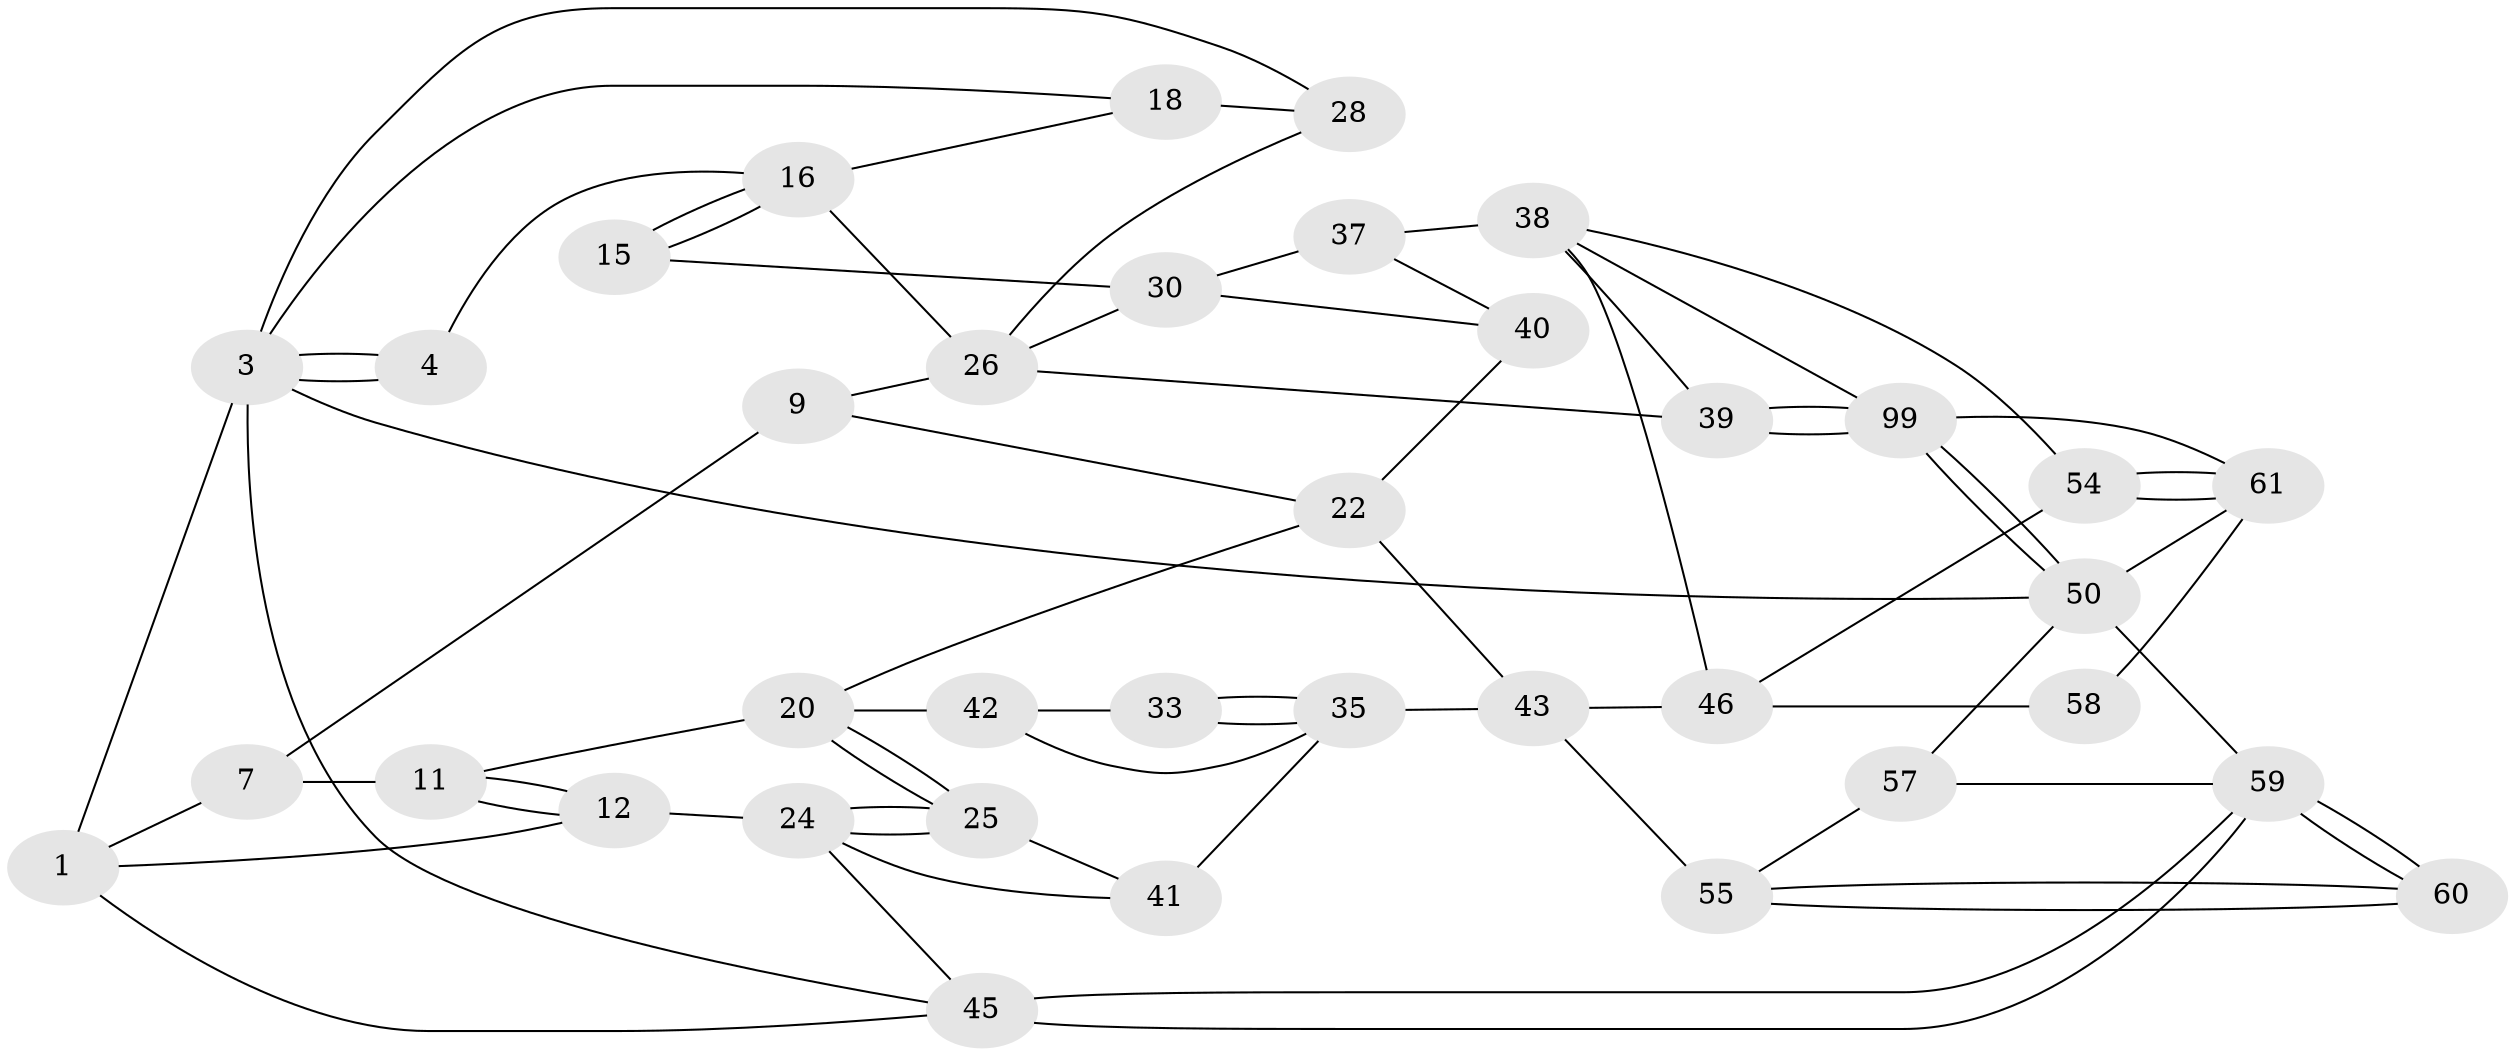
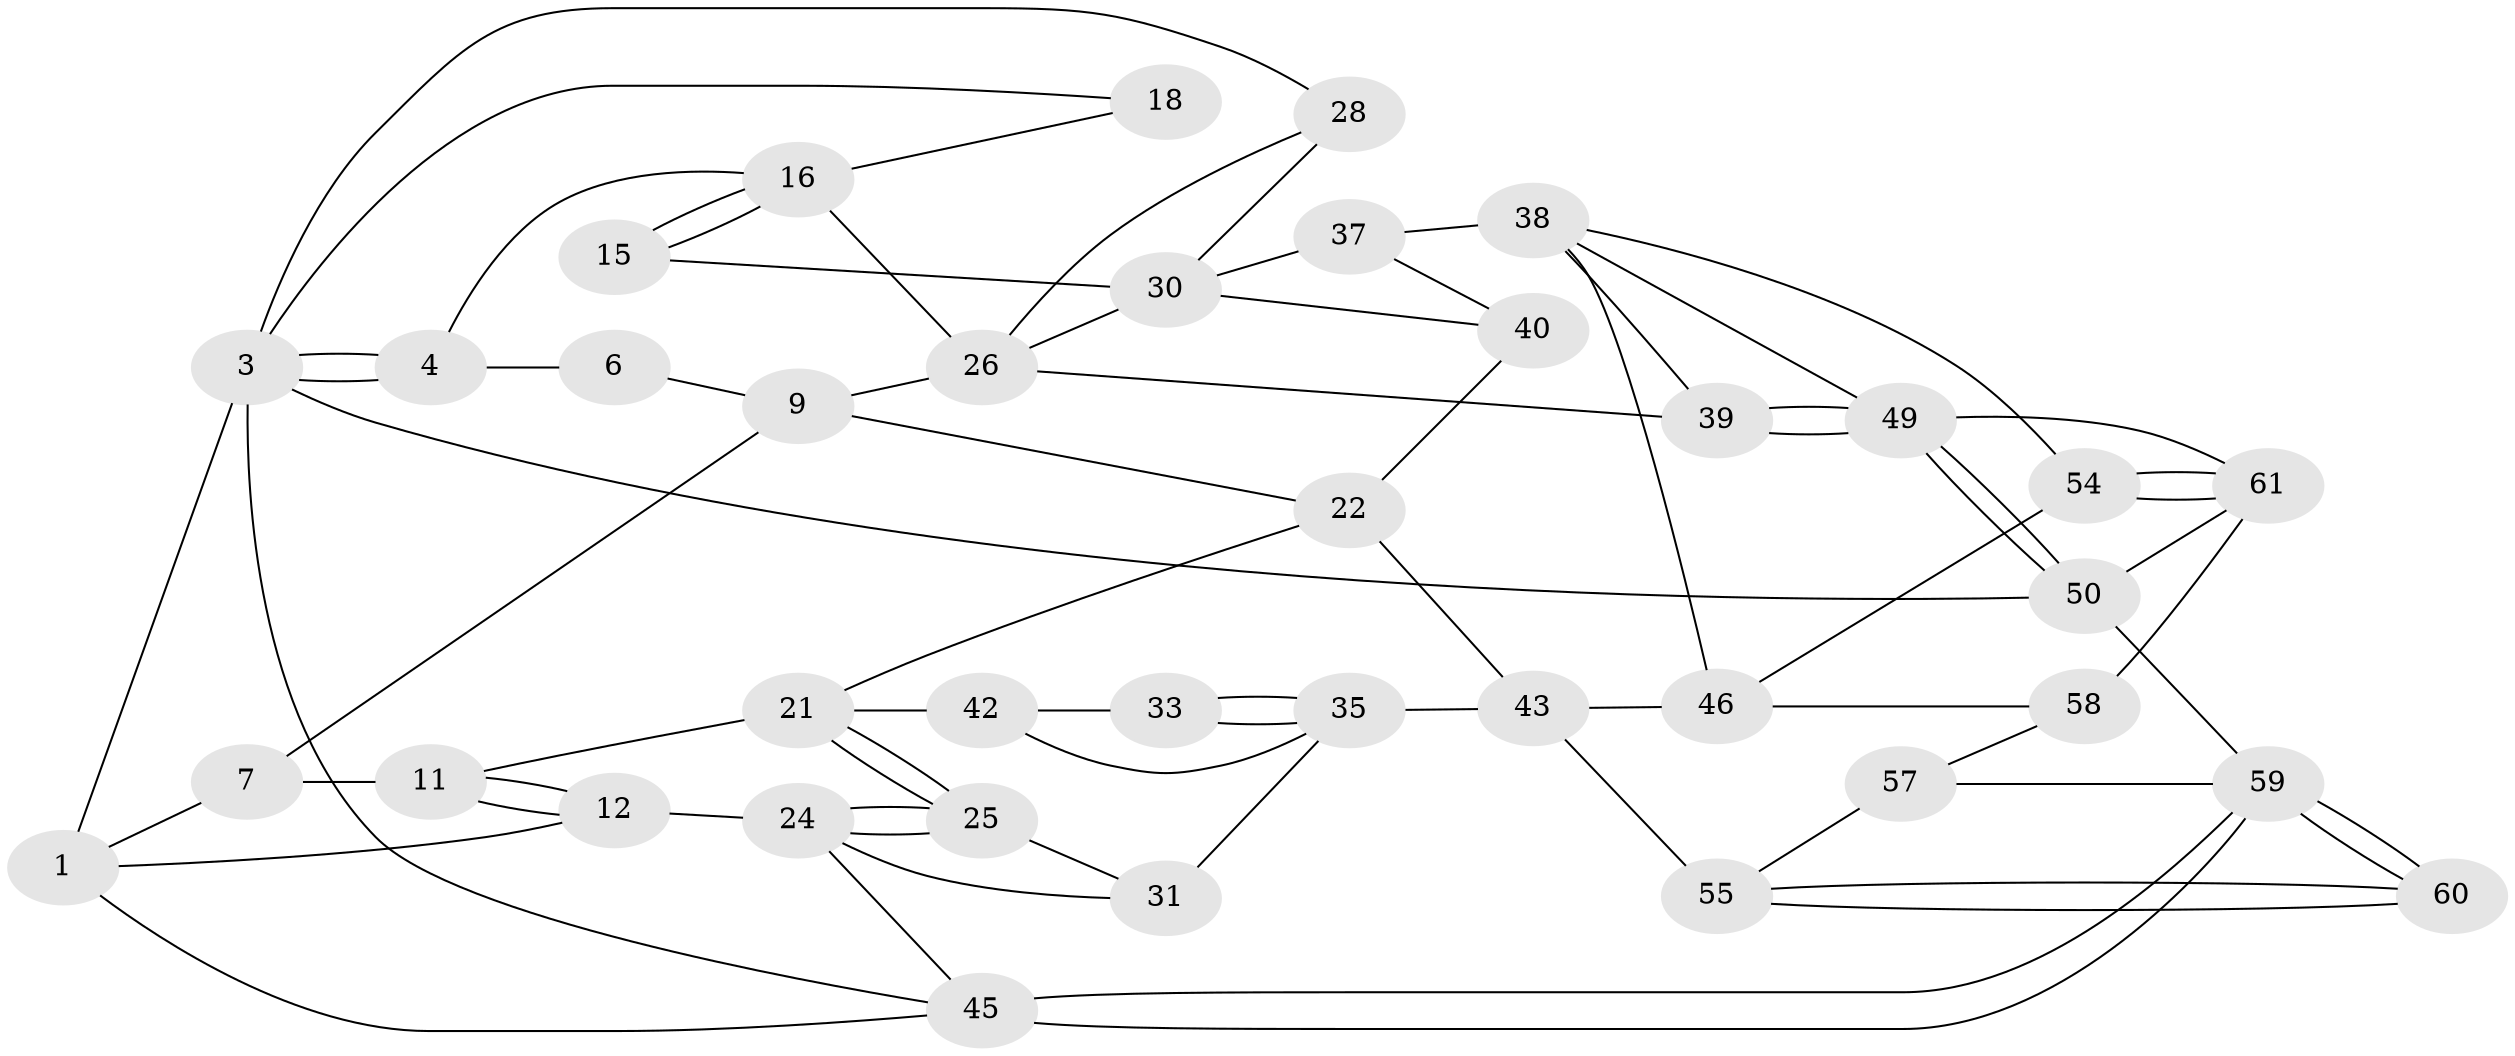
(1258, 108) -> (1258, 202)
none -> (615, 368)
(1901, 421) -> (1901, 421)
(1993, 690) -> (1993, 745)
(798, 710) -> (798, 710)
(1166, 898) -> (1166, 898)
